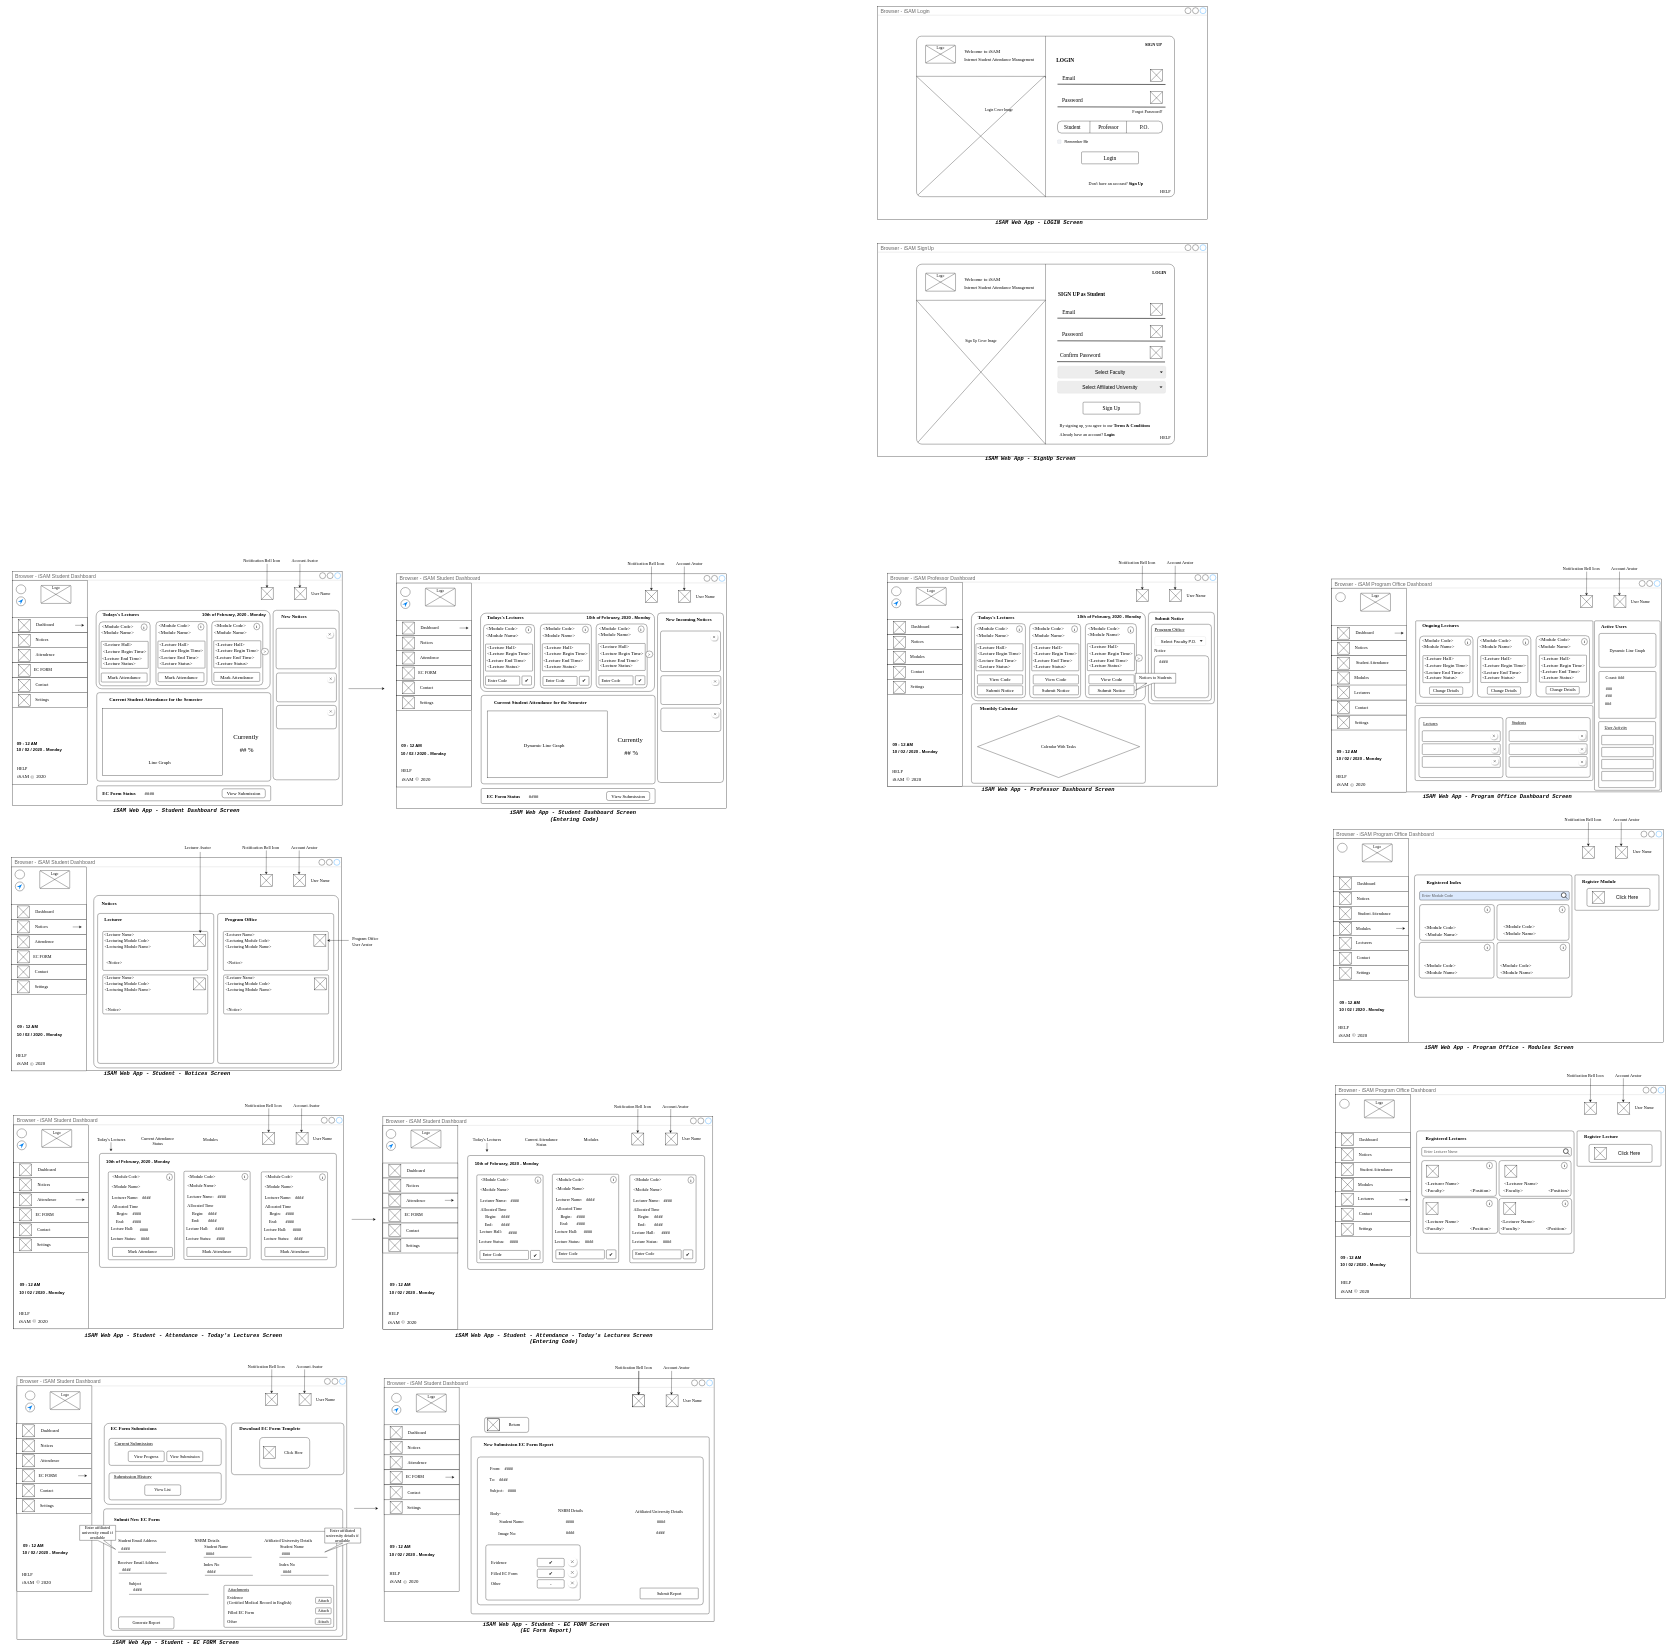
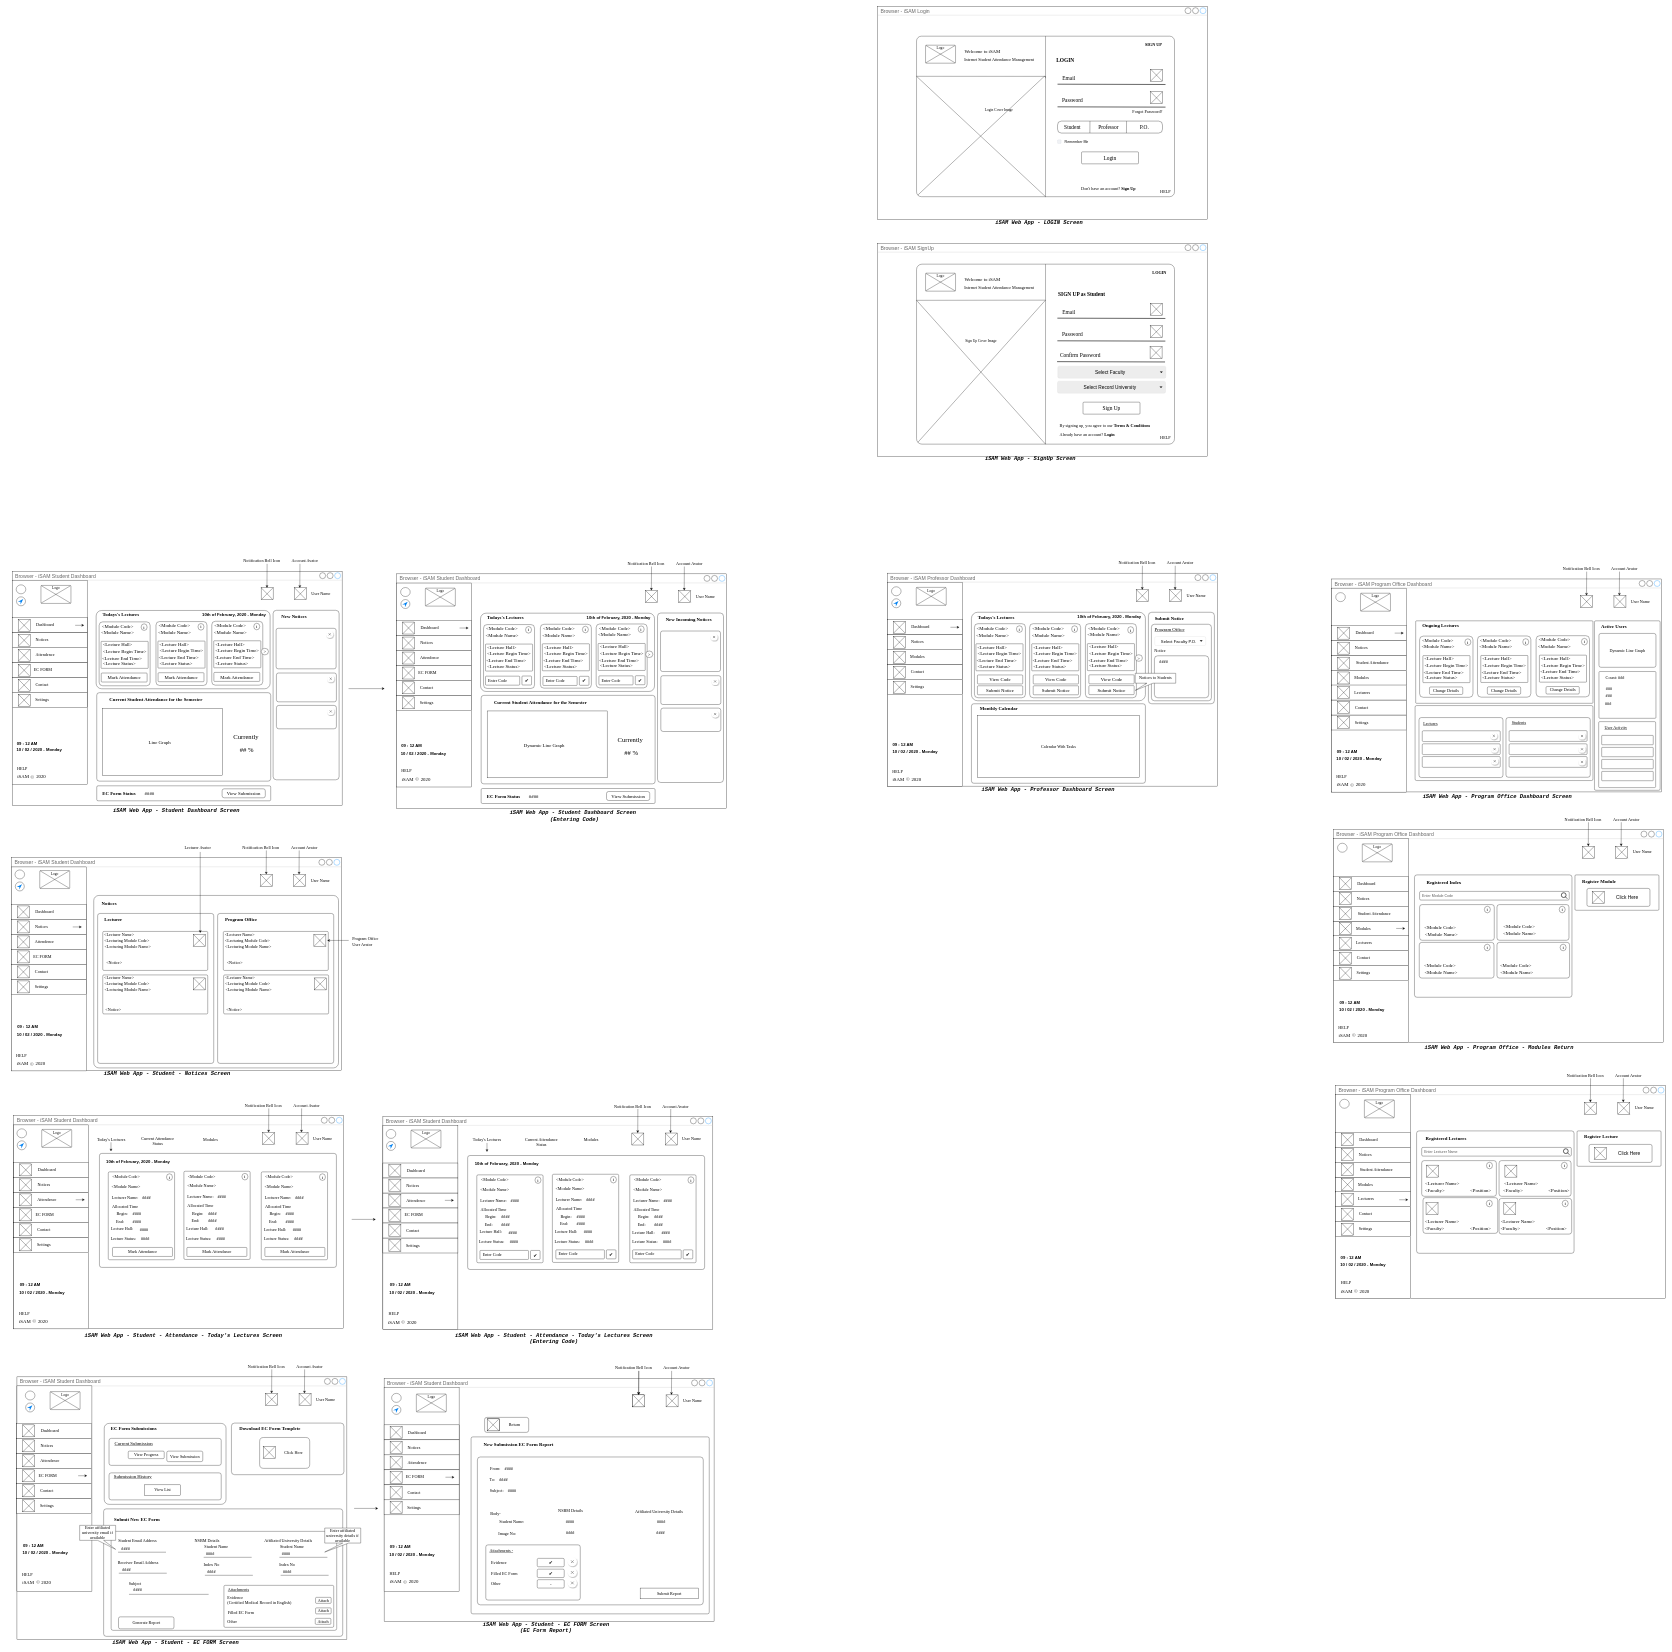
(1116, 184) -> (1109, 189)
(1110, 387) -> (1110, 387)
(1059, 747) -> (1059, 747)
(160, 762) -> (160, 743)
(1495, 896) -> (1495, 896)
(1501, 1047) -> (1501, 1047)
(146, 1457) -> (146, 1455)
(163, 1490) -> (163, 1490)
none -> (501, 1551)
(669, 1594) -> (669, 1594)
